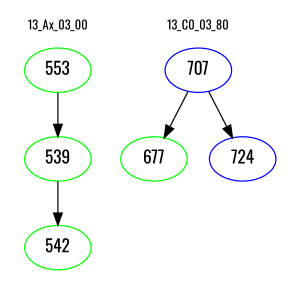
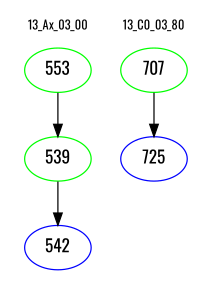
(198, 70) -> (154, 70)
(154, 159) -> none
(243, 159) -> (154, 159)
(58, 248) -> (58, 248)
